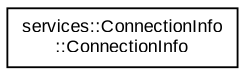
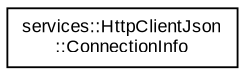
(122, 38) -> (122, 38)
